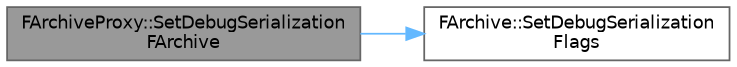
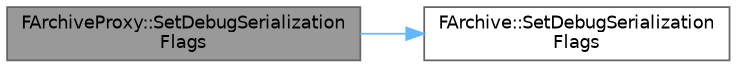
(184, 34) -> (184, 34)
